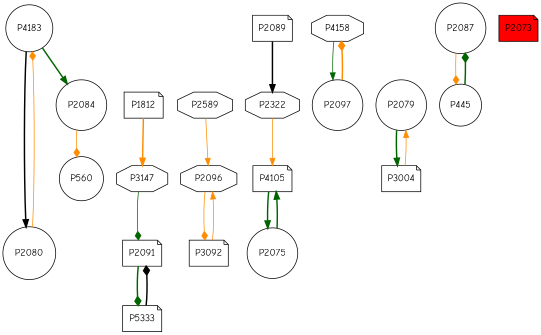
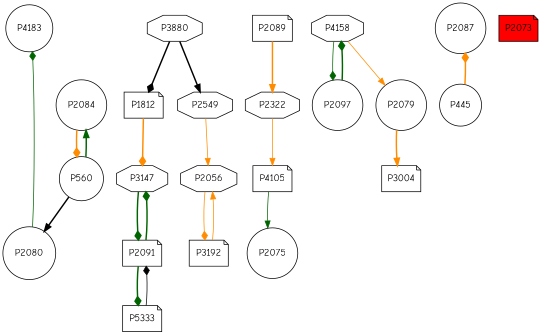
none -> (175, 28)
(333, 57) -> (333, 57)
(53, 63) -> (86, 147)
(272, 63) -> (272, 63)
(456, 64) -> none
(342, 65) -> (342, 65)
(465, 73) -> (465, 73)
(205, 105) -> (205, 105)
(24, 136) -> (59, 211)
(143, 138) -> (143, 138)
(77, 139) -> (77, 139)
(34, 144) -> (34, 144)
(396, 144) -> (396, 144)
(406, 152) -> (364, 60)
(209, 179) -> (209, 179)
(268, 206) -> (268, 206)
(137, 212) -> (137, 212)
(277, 214) -> none
none -> (147, 220)
(209, 253) -> (209, 253)
(147, 290) -> (147, 290)
